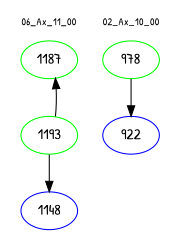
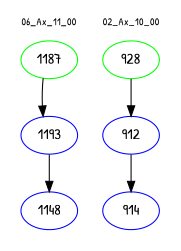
(131, 60) -> (131, 60)
(56, 103) -> (42, 92)
(49, 135) -> (49, 135)
(131, 135) -> (131, 135)
none -> (131, 211)
